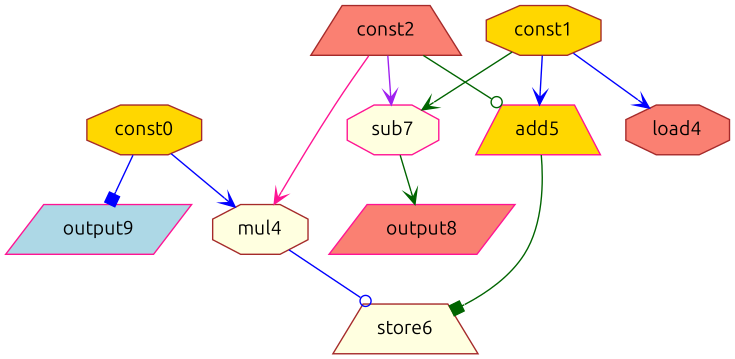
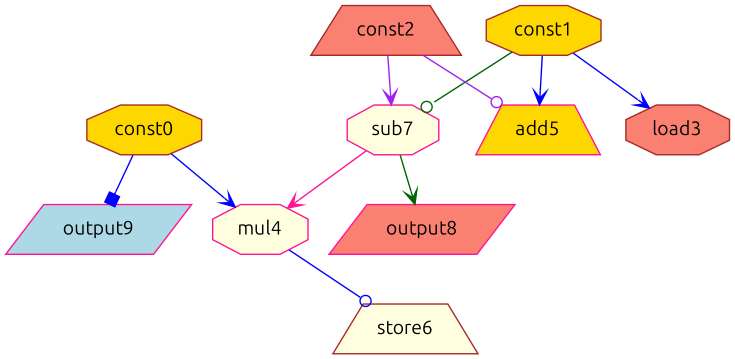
(457, 77) -> (457, 77)
(473, 77) -> (473, 77)
(323, 123) -> (333, 175)
(678, 130) -> (678, 130)
(260, 229) -> (260, 229)
(530, 244) -> none
